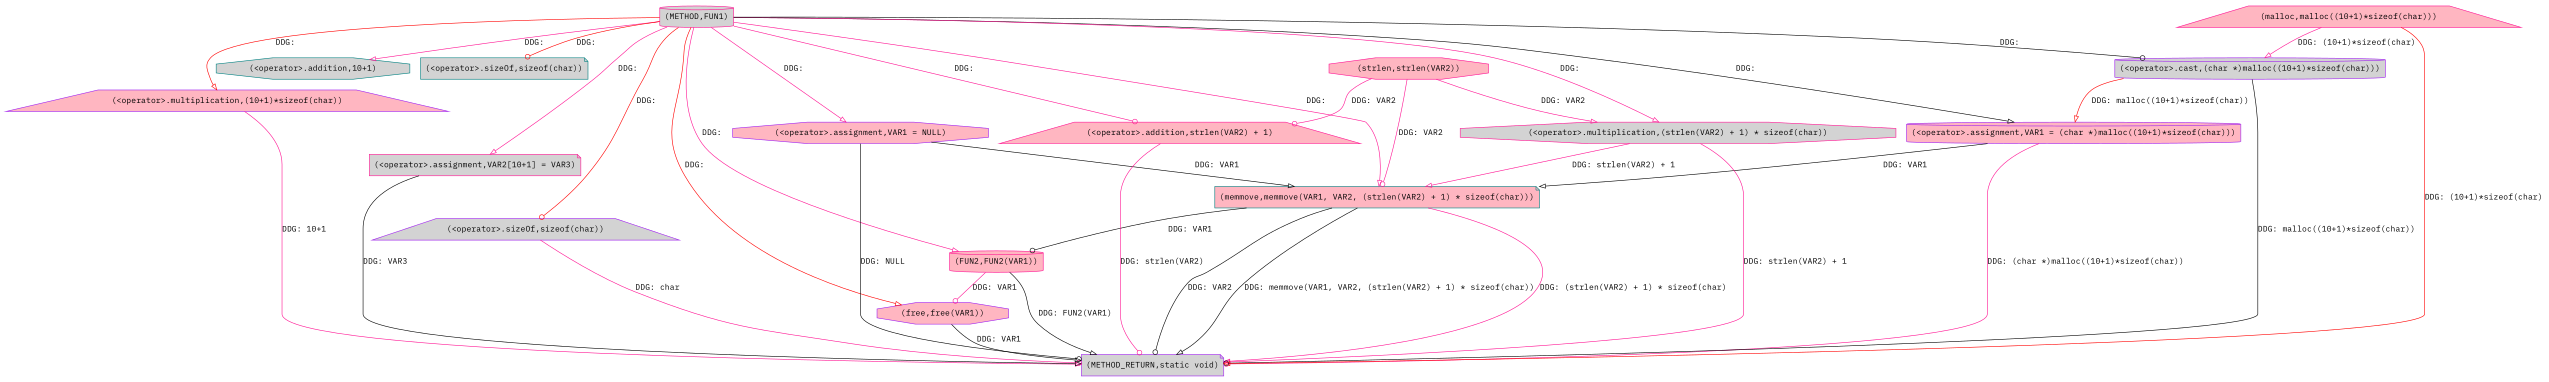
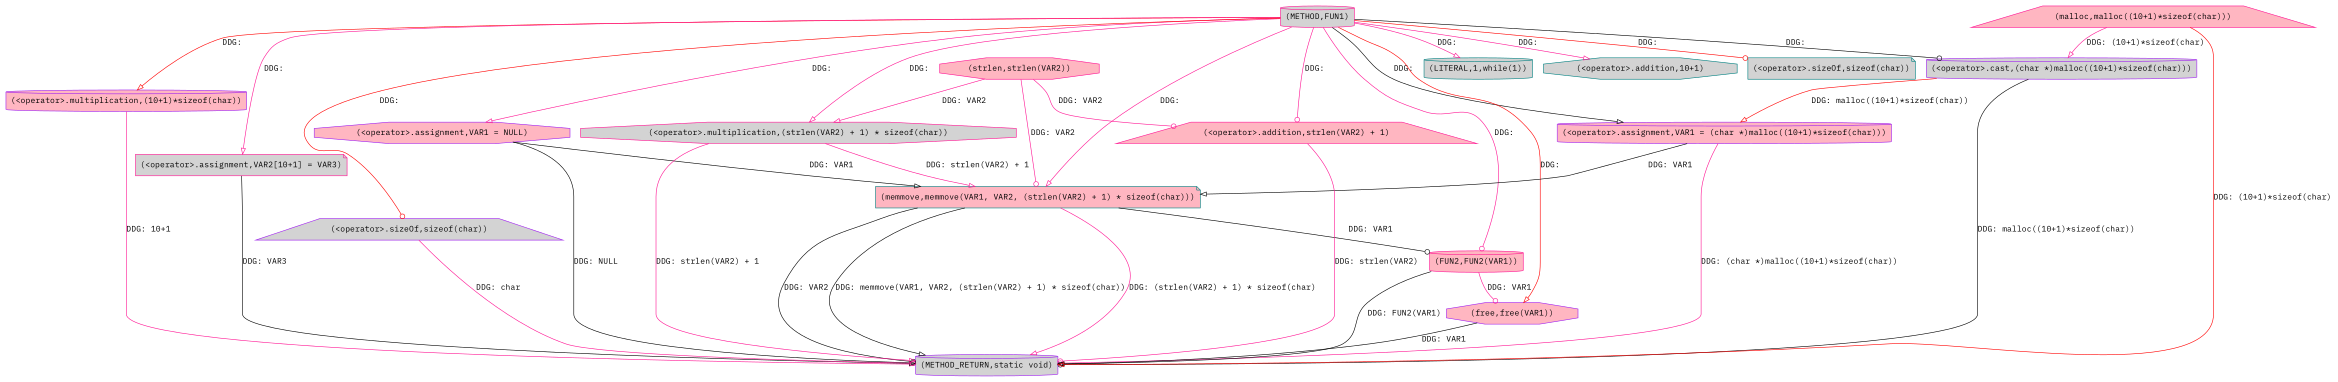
none -> (1478, 69)
(227, 101) -> (126, 101)
(766, 186) -> (1452, 113)
(1153, 365) -> (987, 365)
